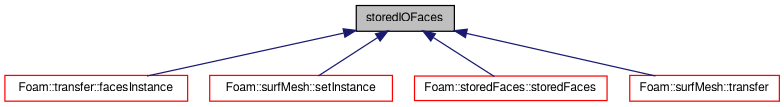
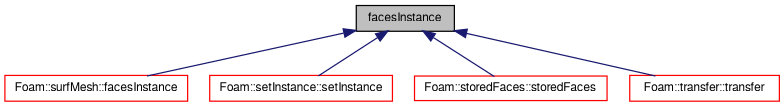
(405, 18) -> (405, 18)
(96, 88) -> (96, 88)
(301, 88) -> (301, 88)
(705, 88) -> (705, 88)
